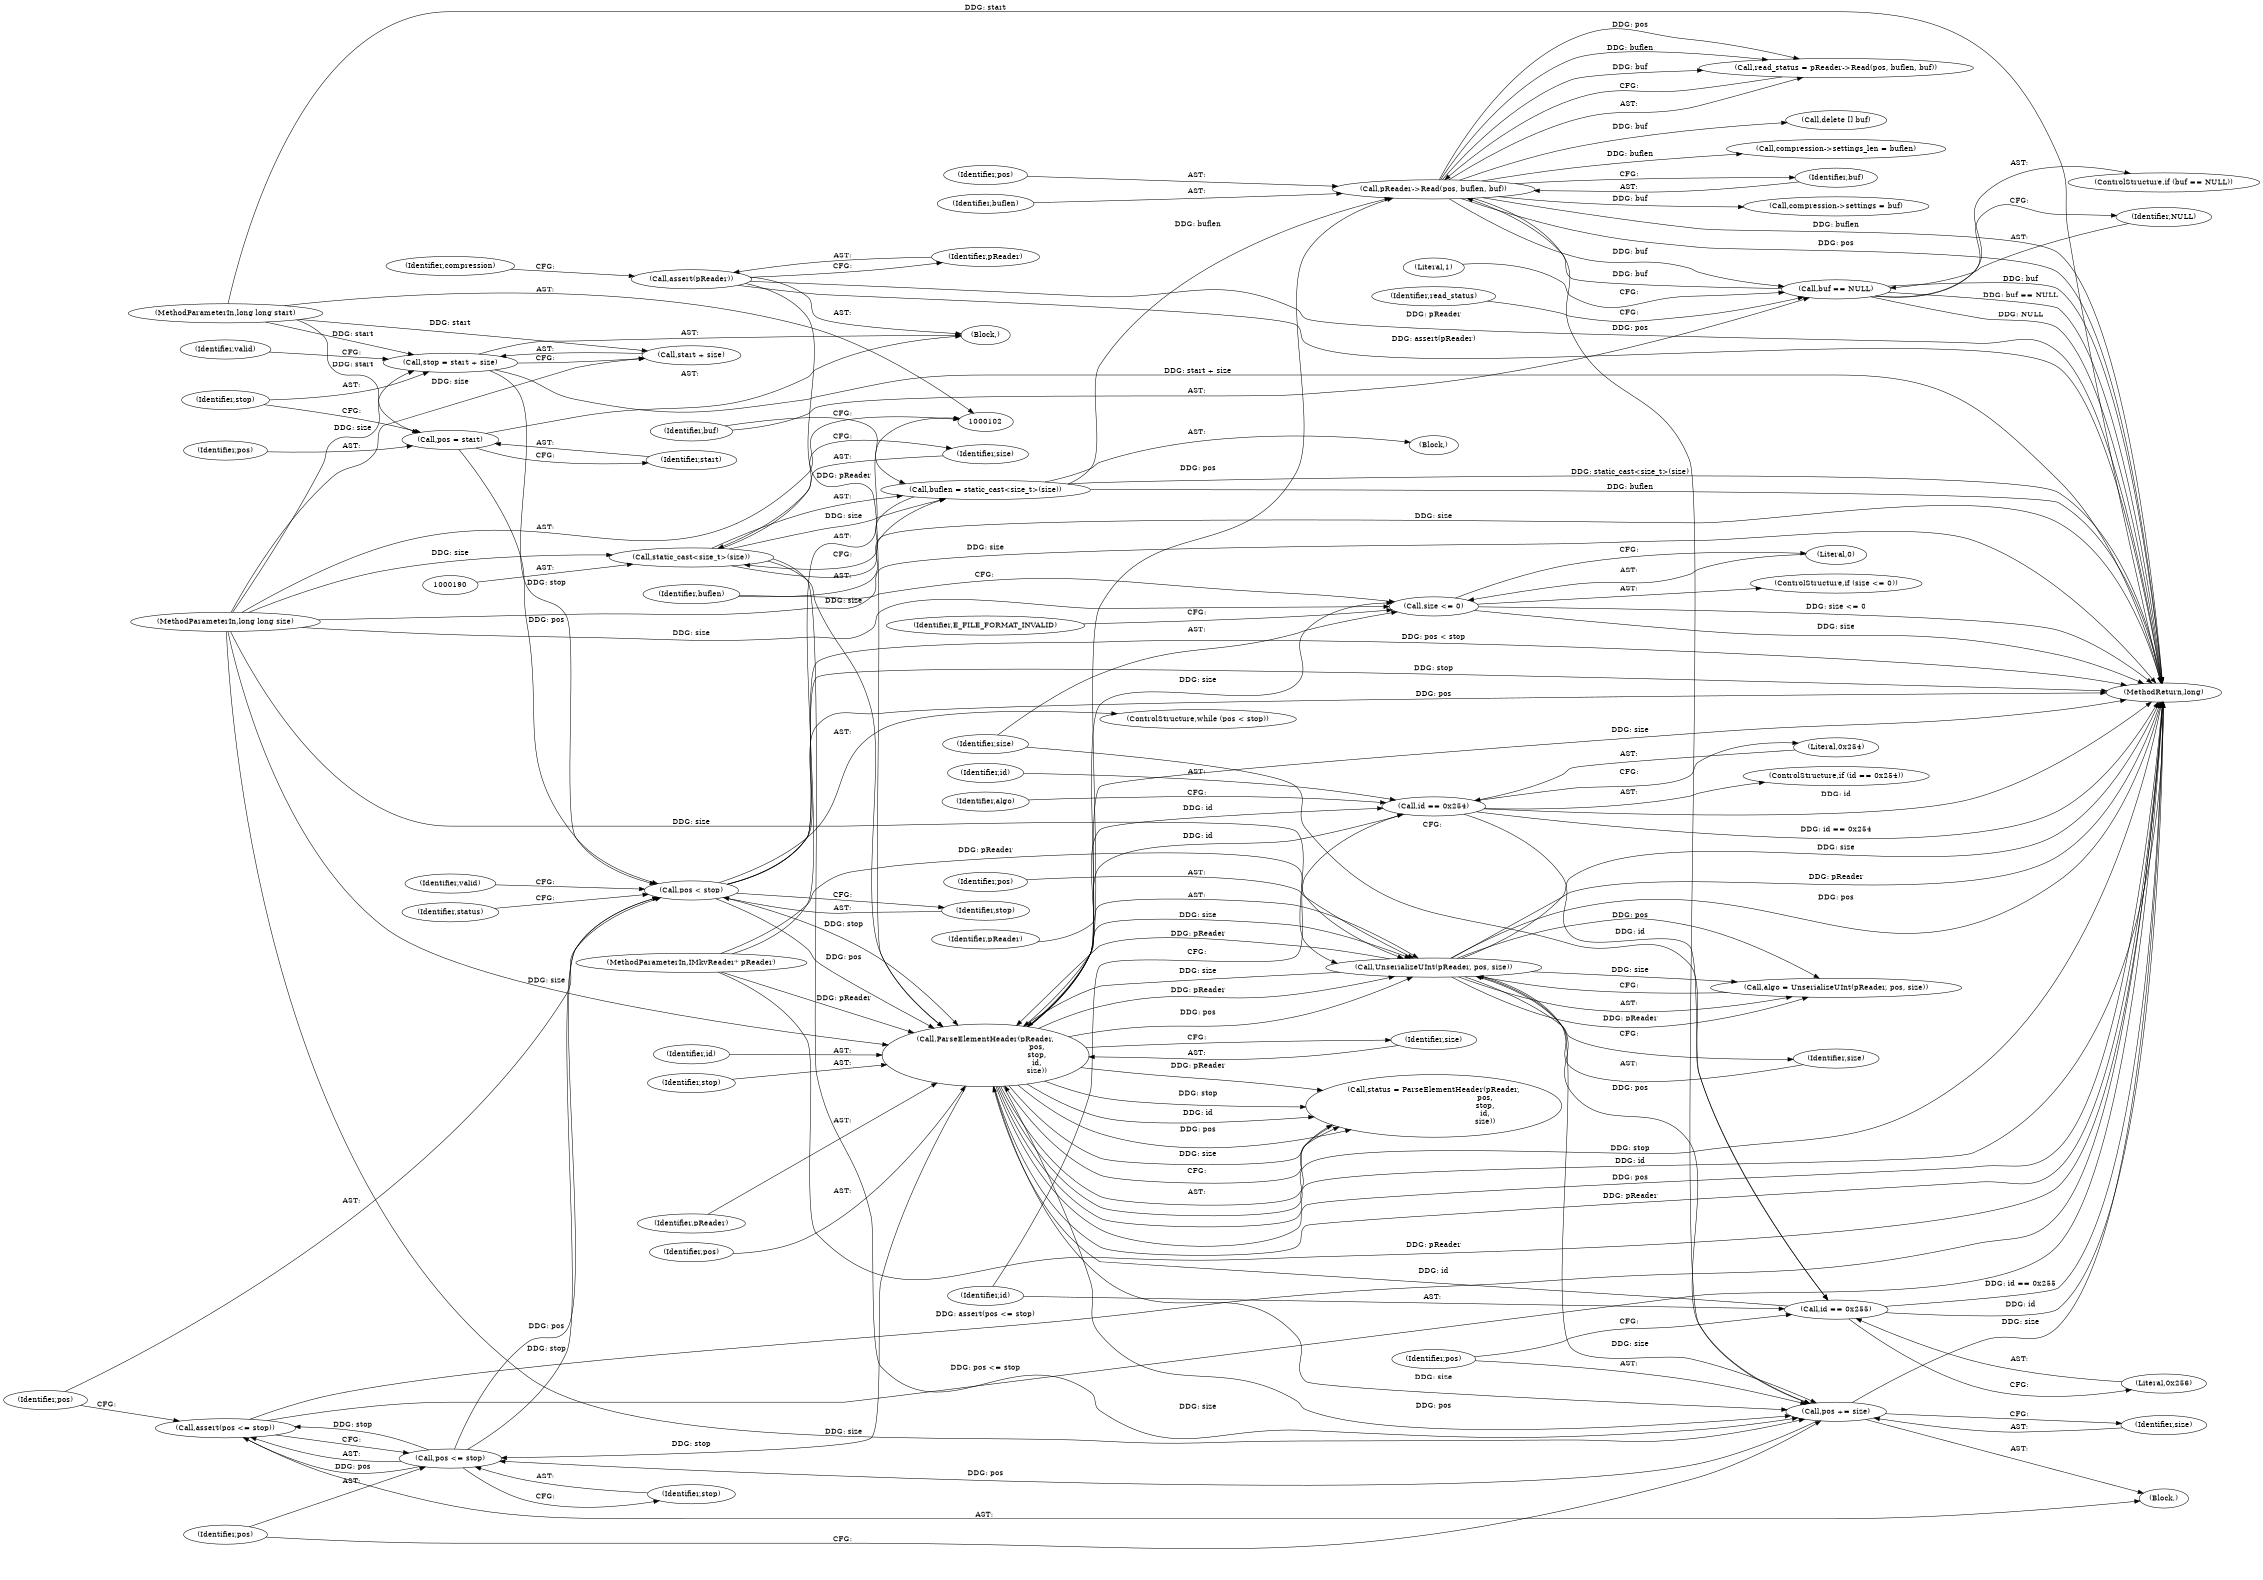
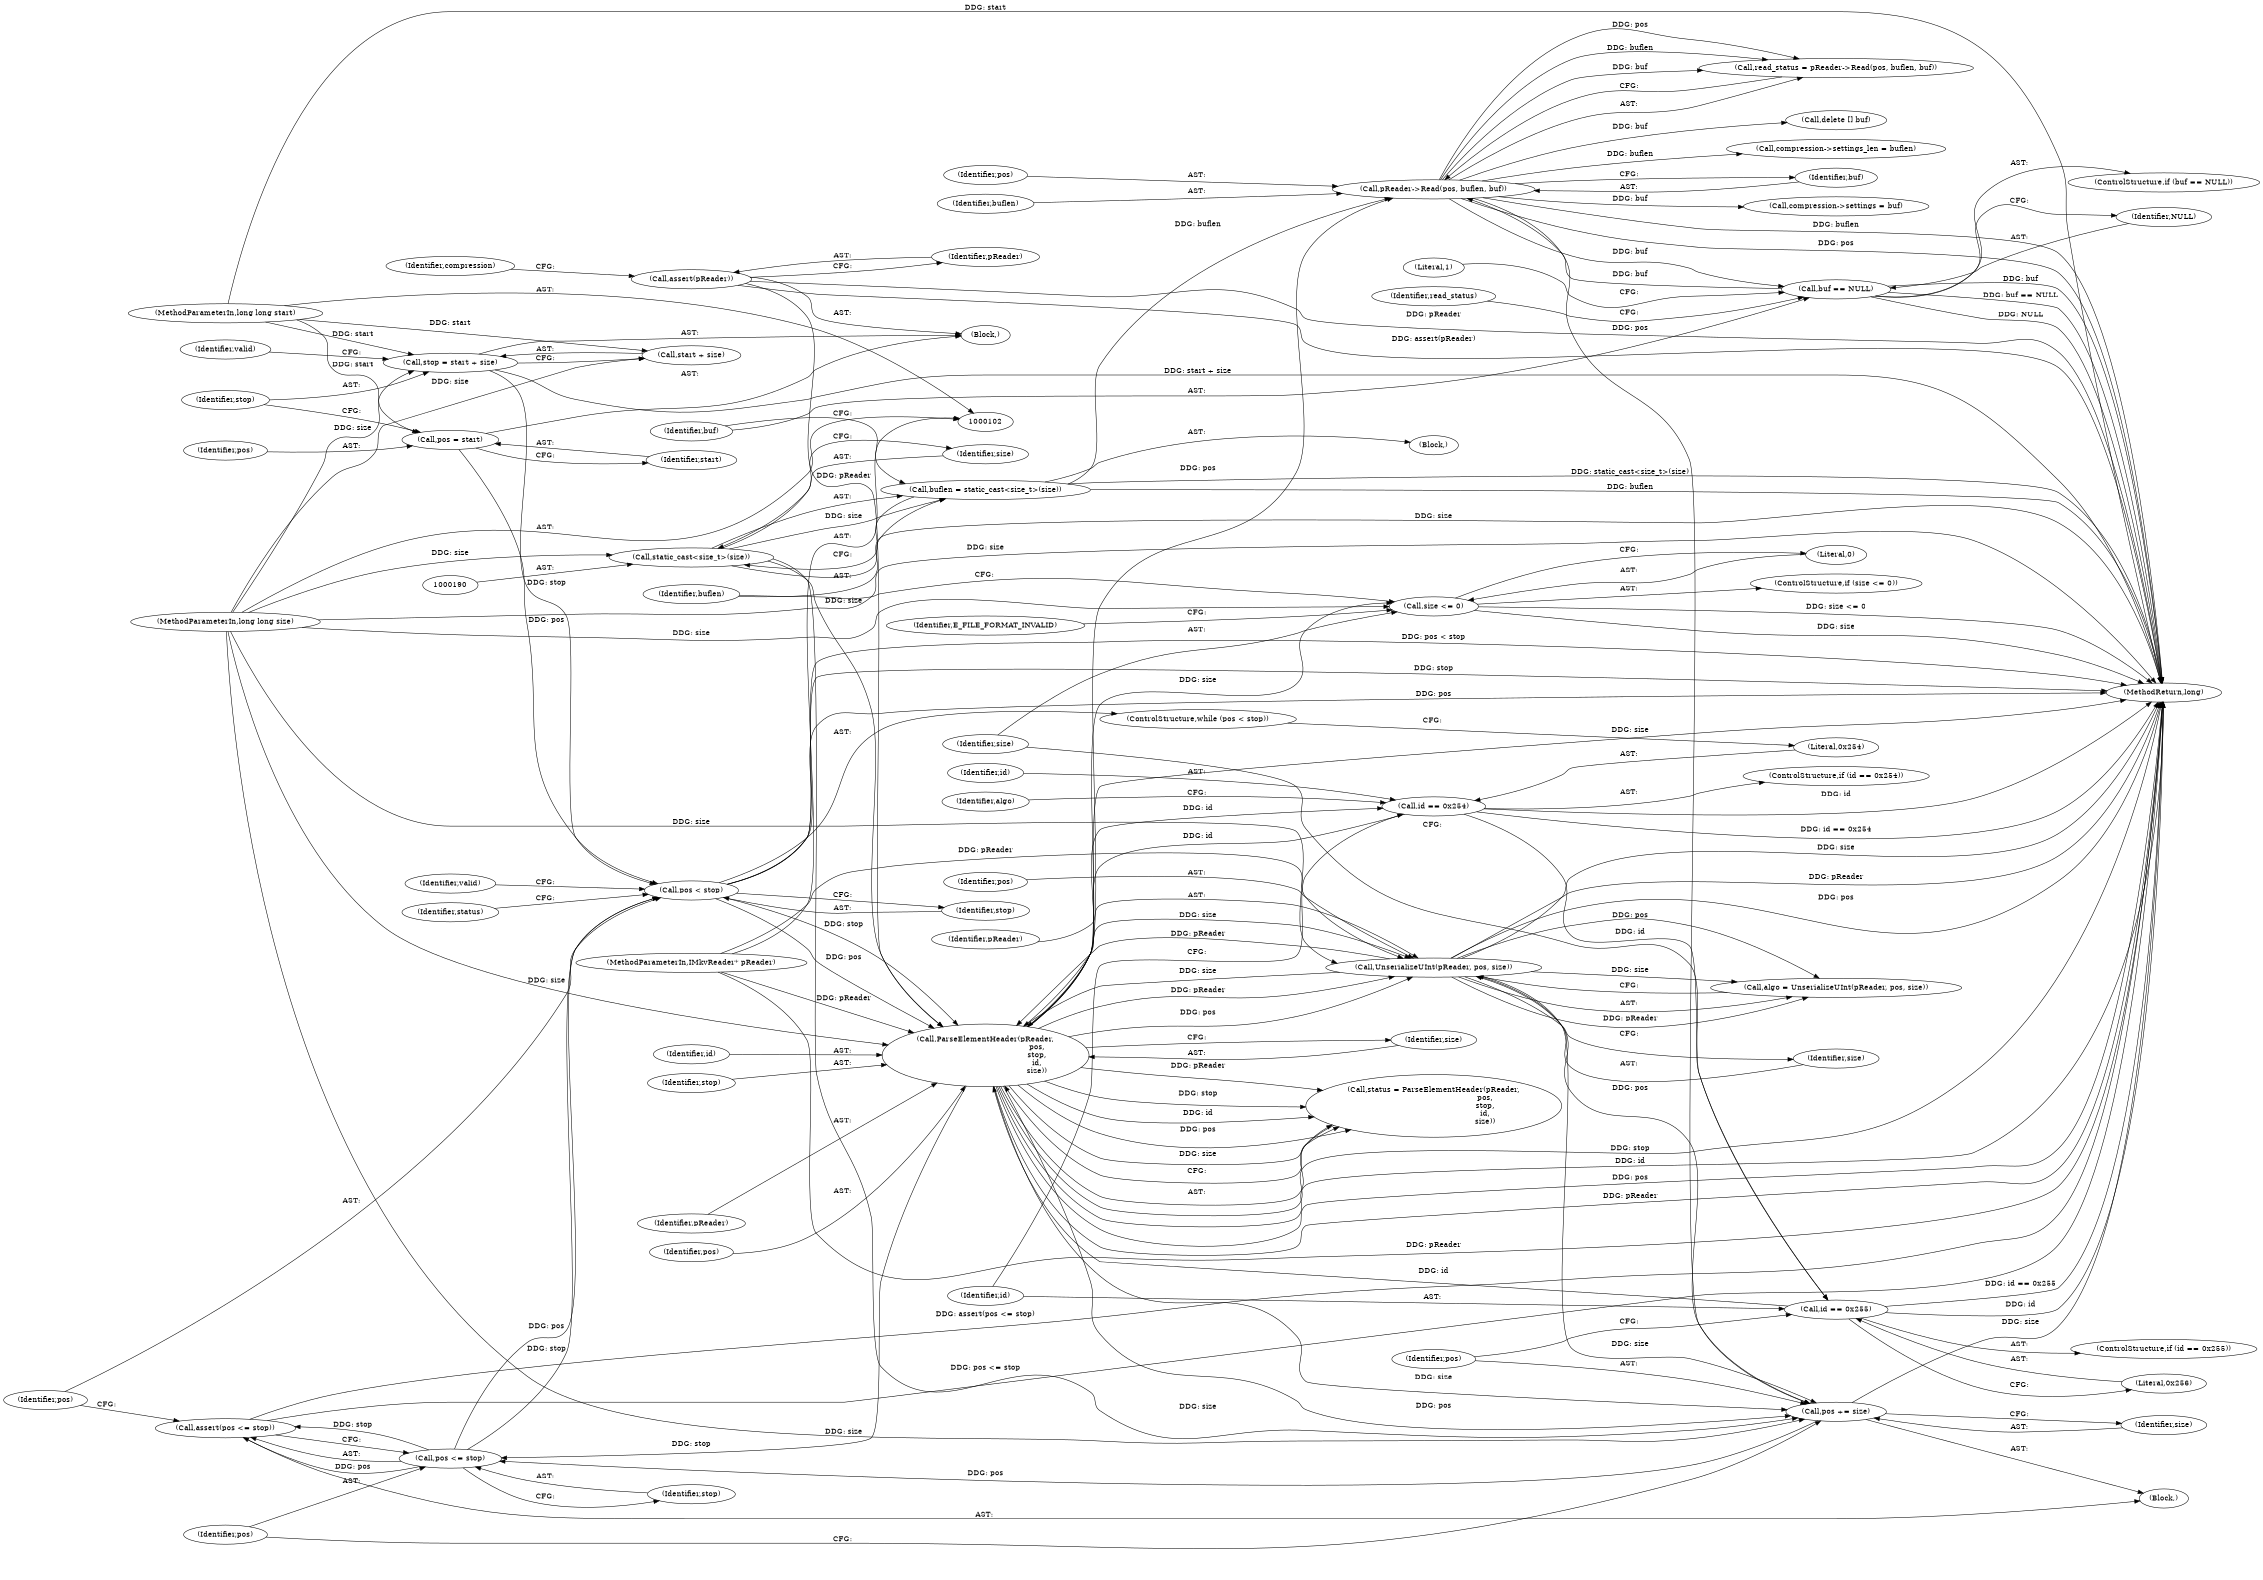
(1640, 786) -> (1538, 734)
none -> (2164, 1349)
